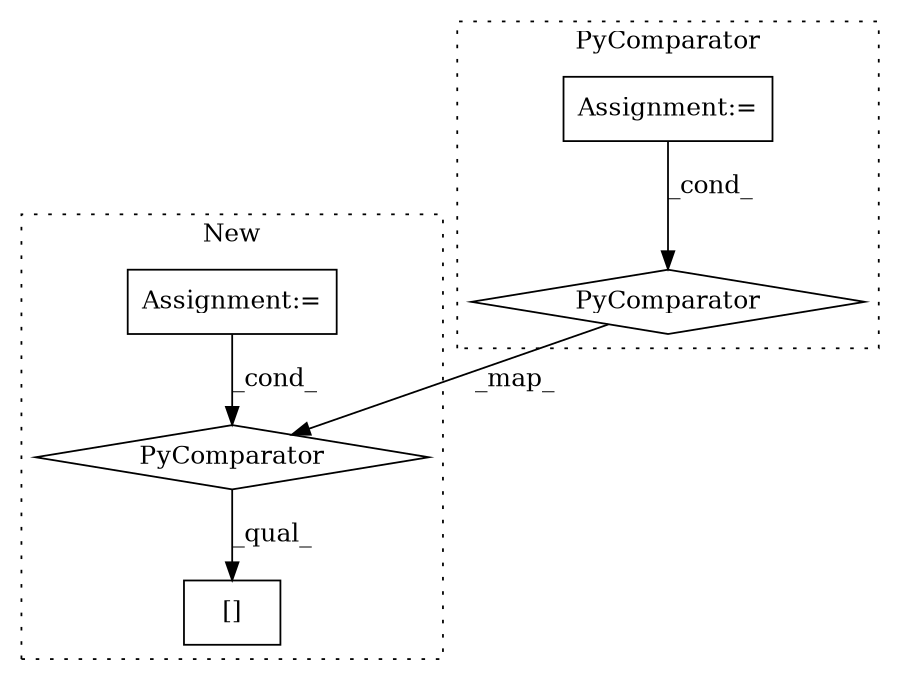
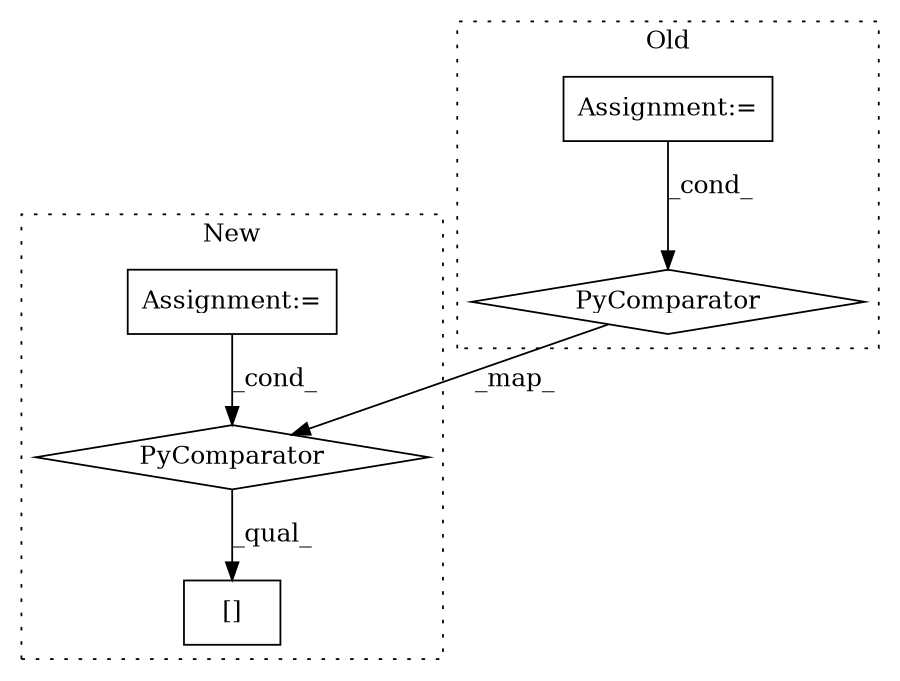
(668, 42) -> (668, 42)
